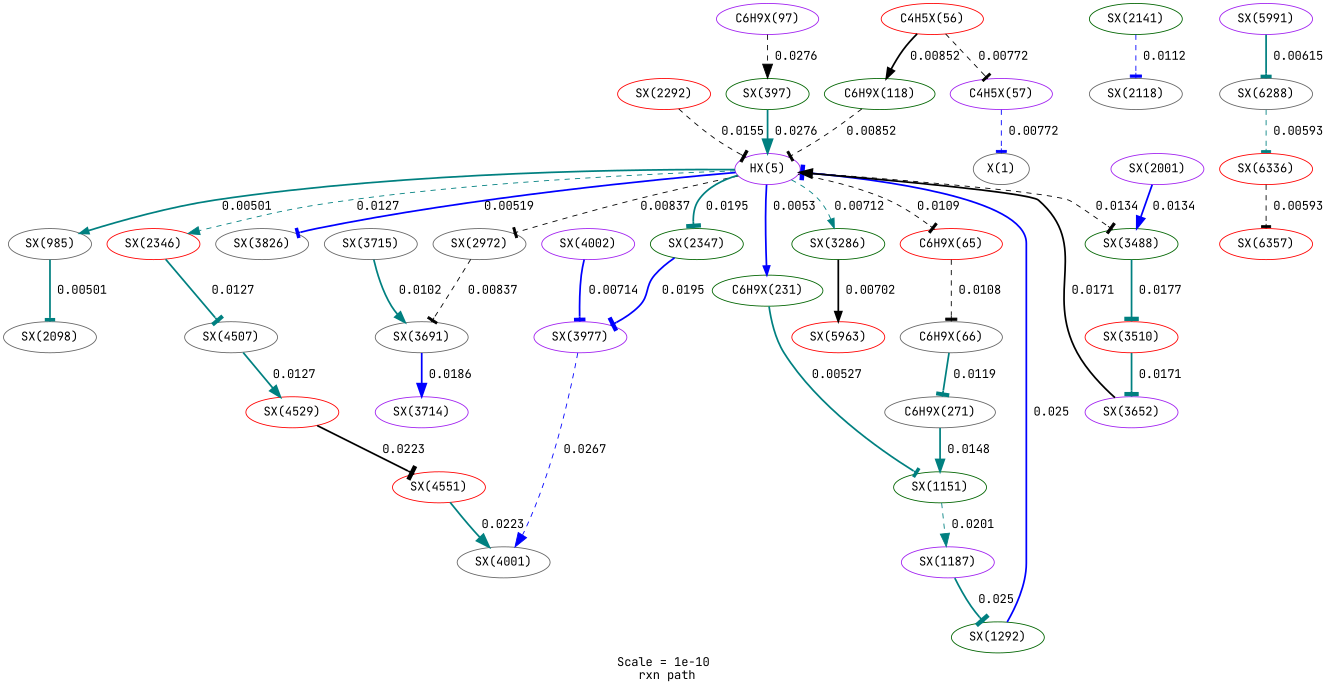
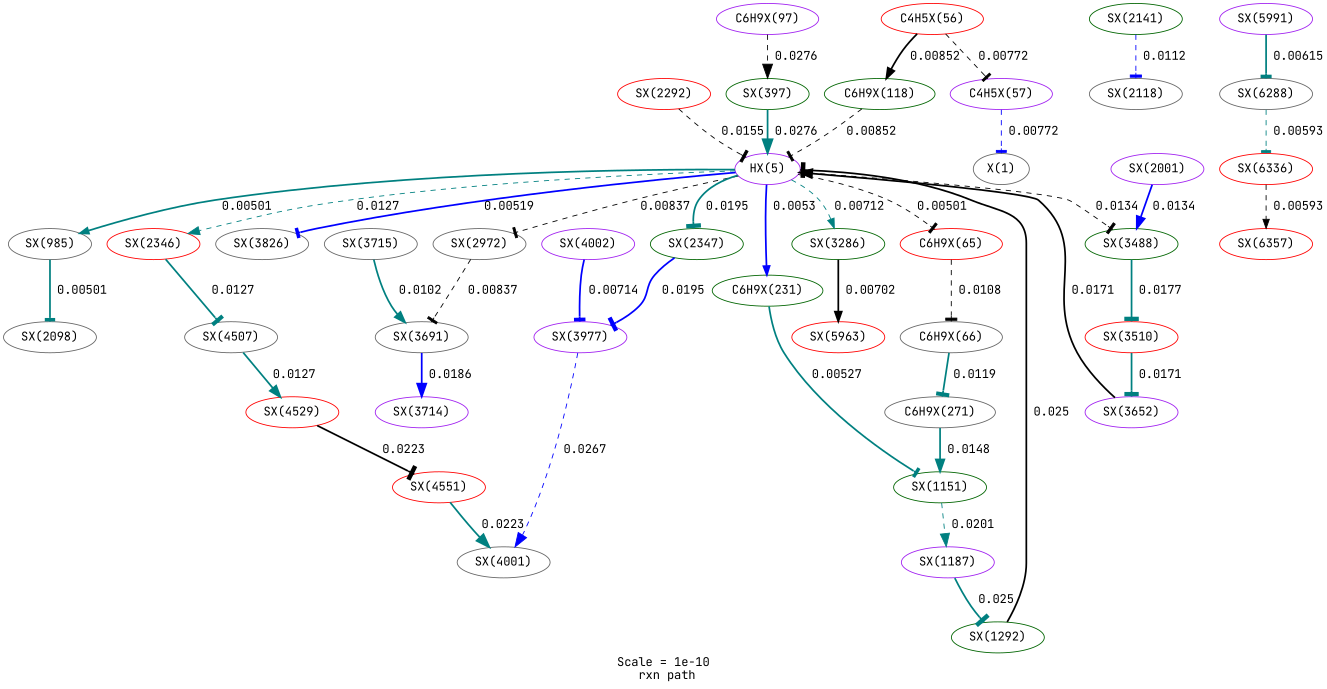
(1266, 204) -> (1266, 202)
(935, 207) -> (939, 207)
(1026, 314) -> (1026, 313)
